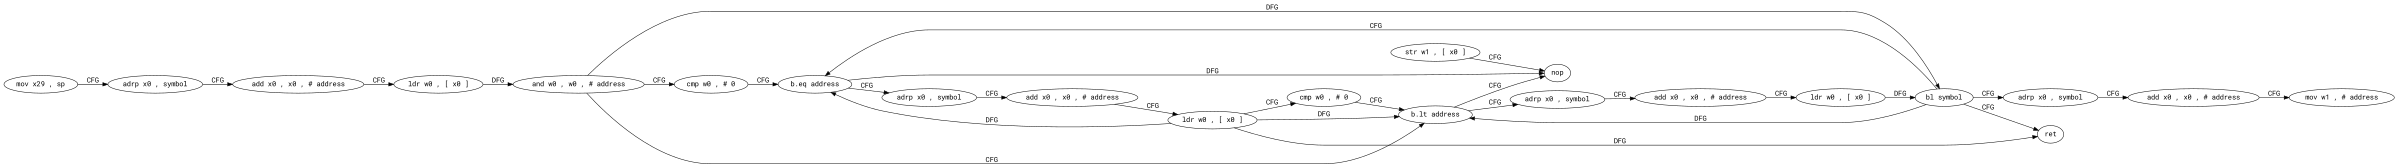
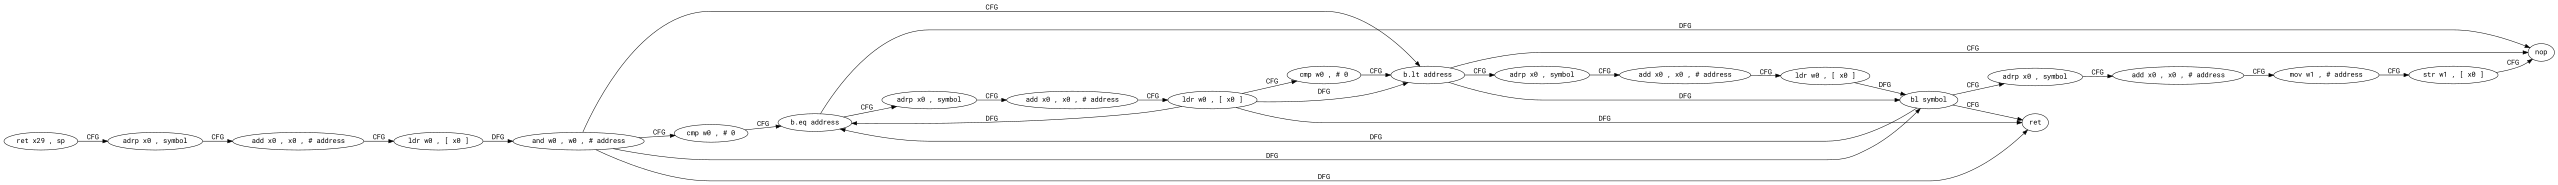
(1376, 26) -> (1376, 138)
none -> (2391, 75)
(41, 84) -> (41, 141)
(1701, 123) -> (1671, 100)
none -> (1314, 181)
